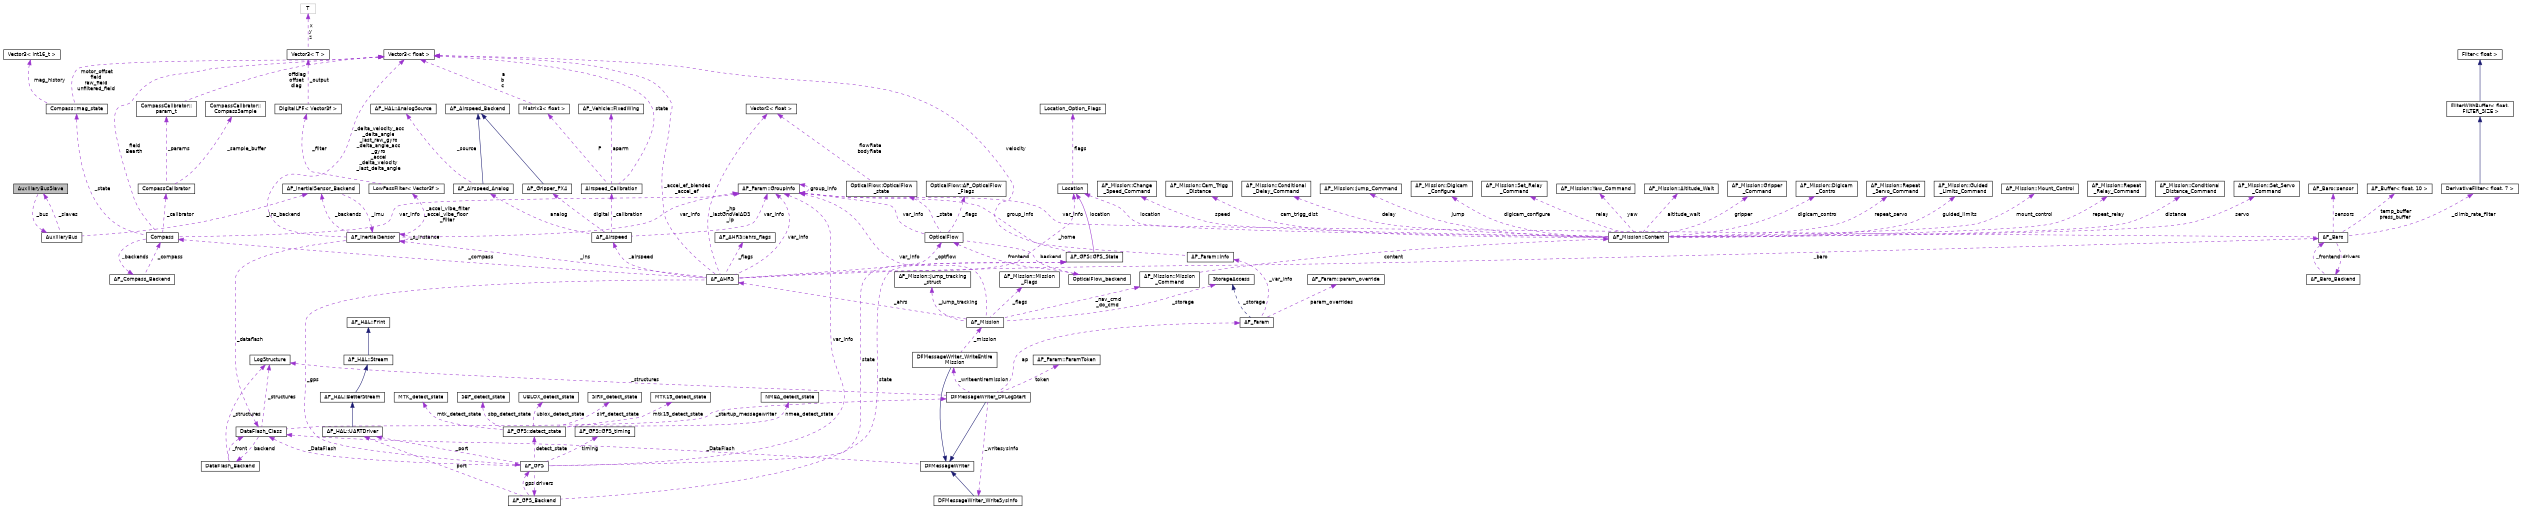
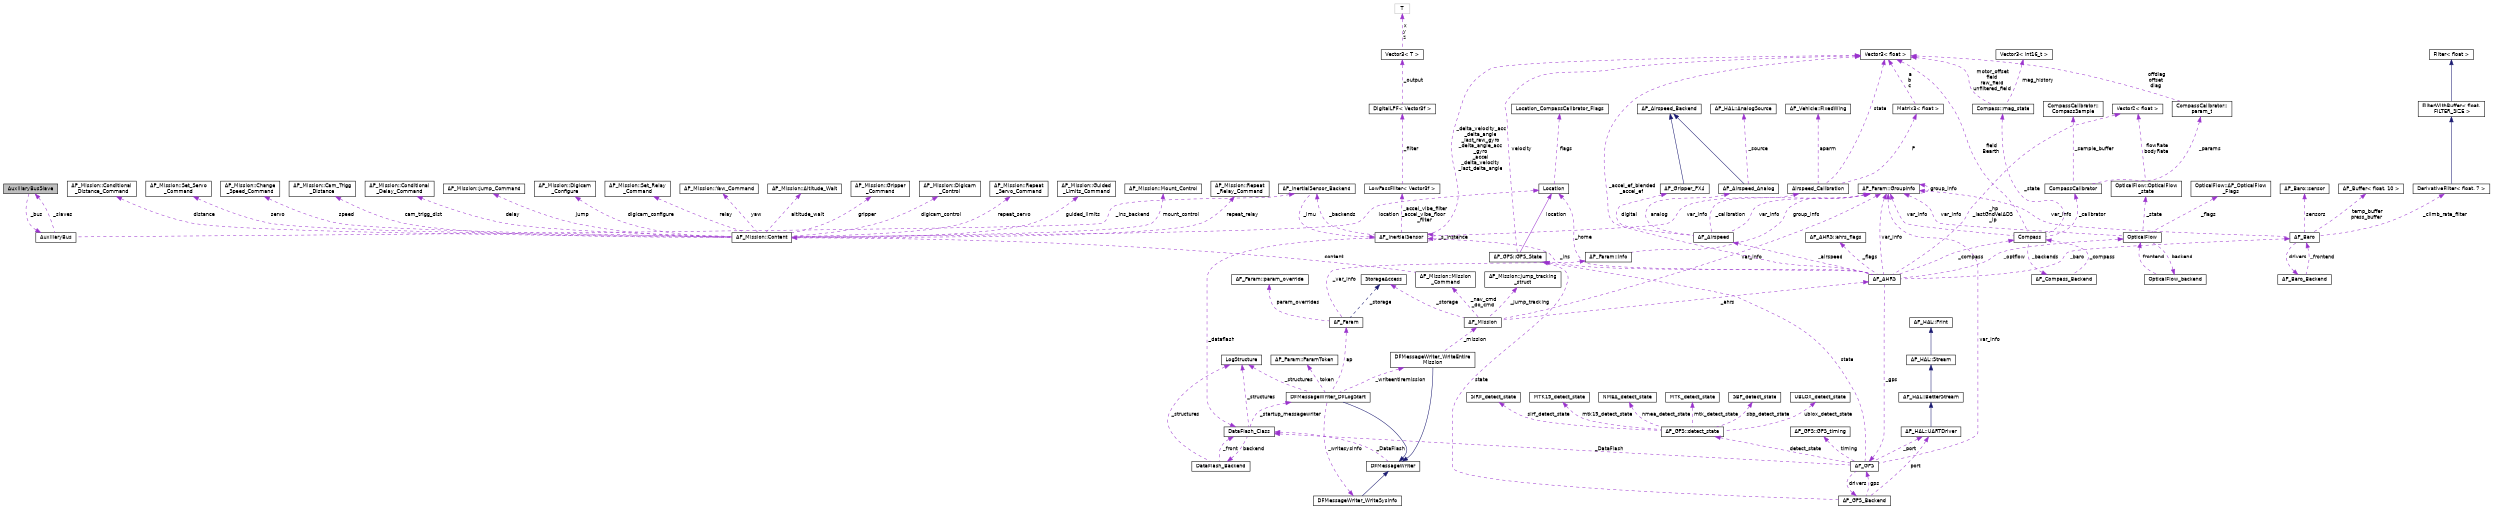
(1073, 109) -> (1560, 109)
(1030, 280) -> none
